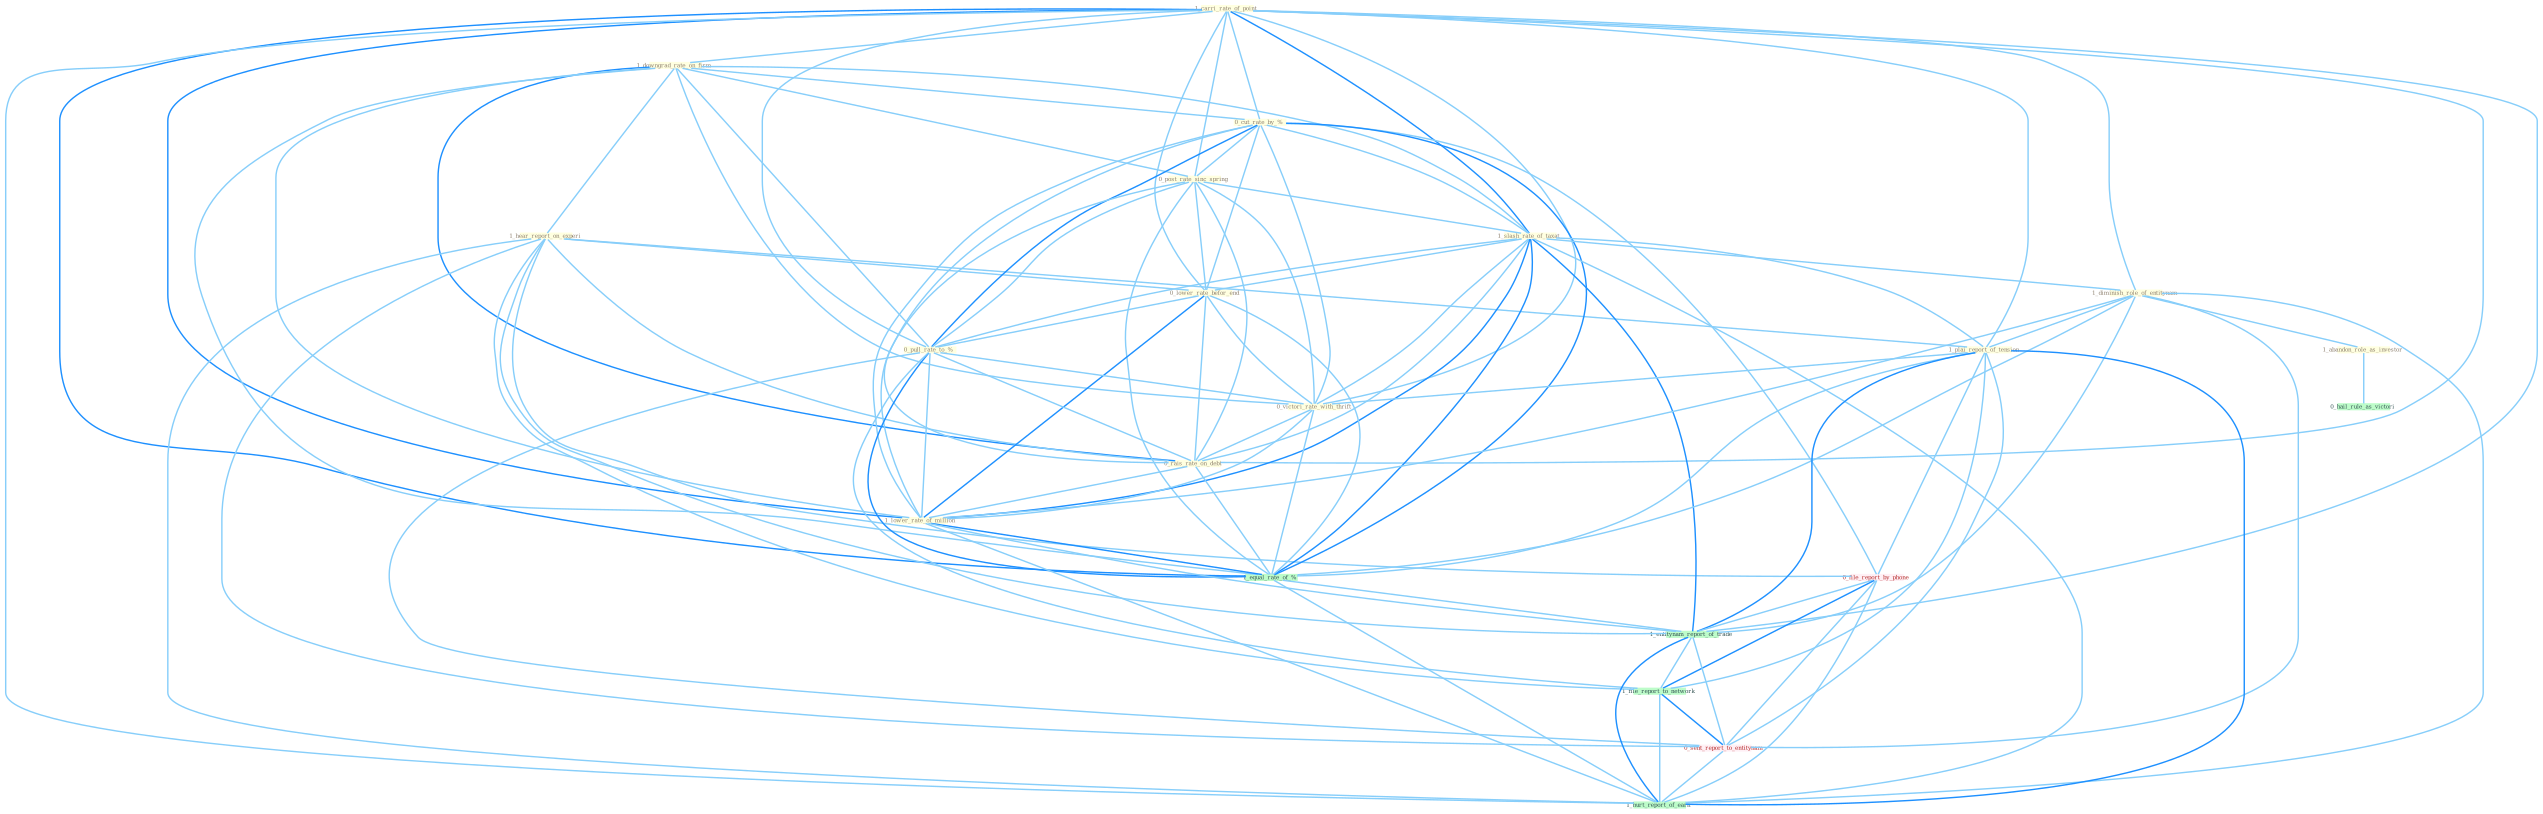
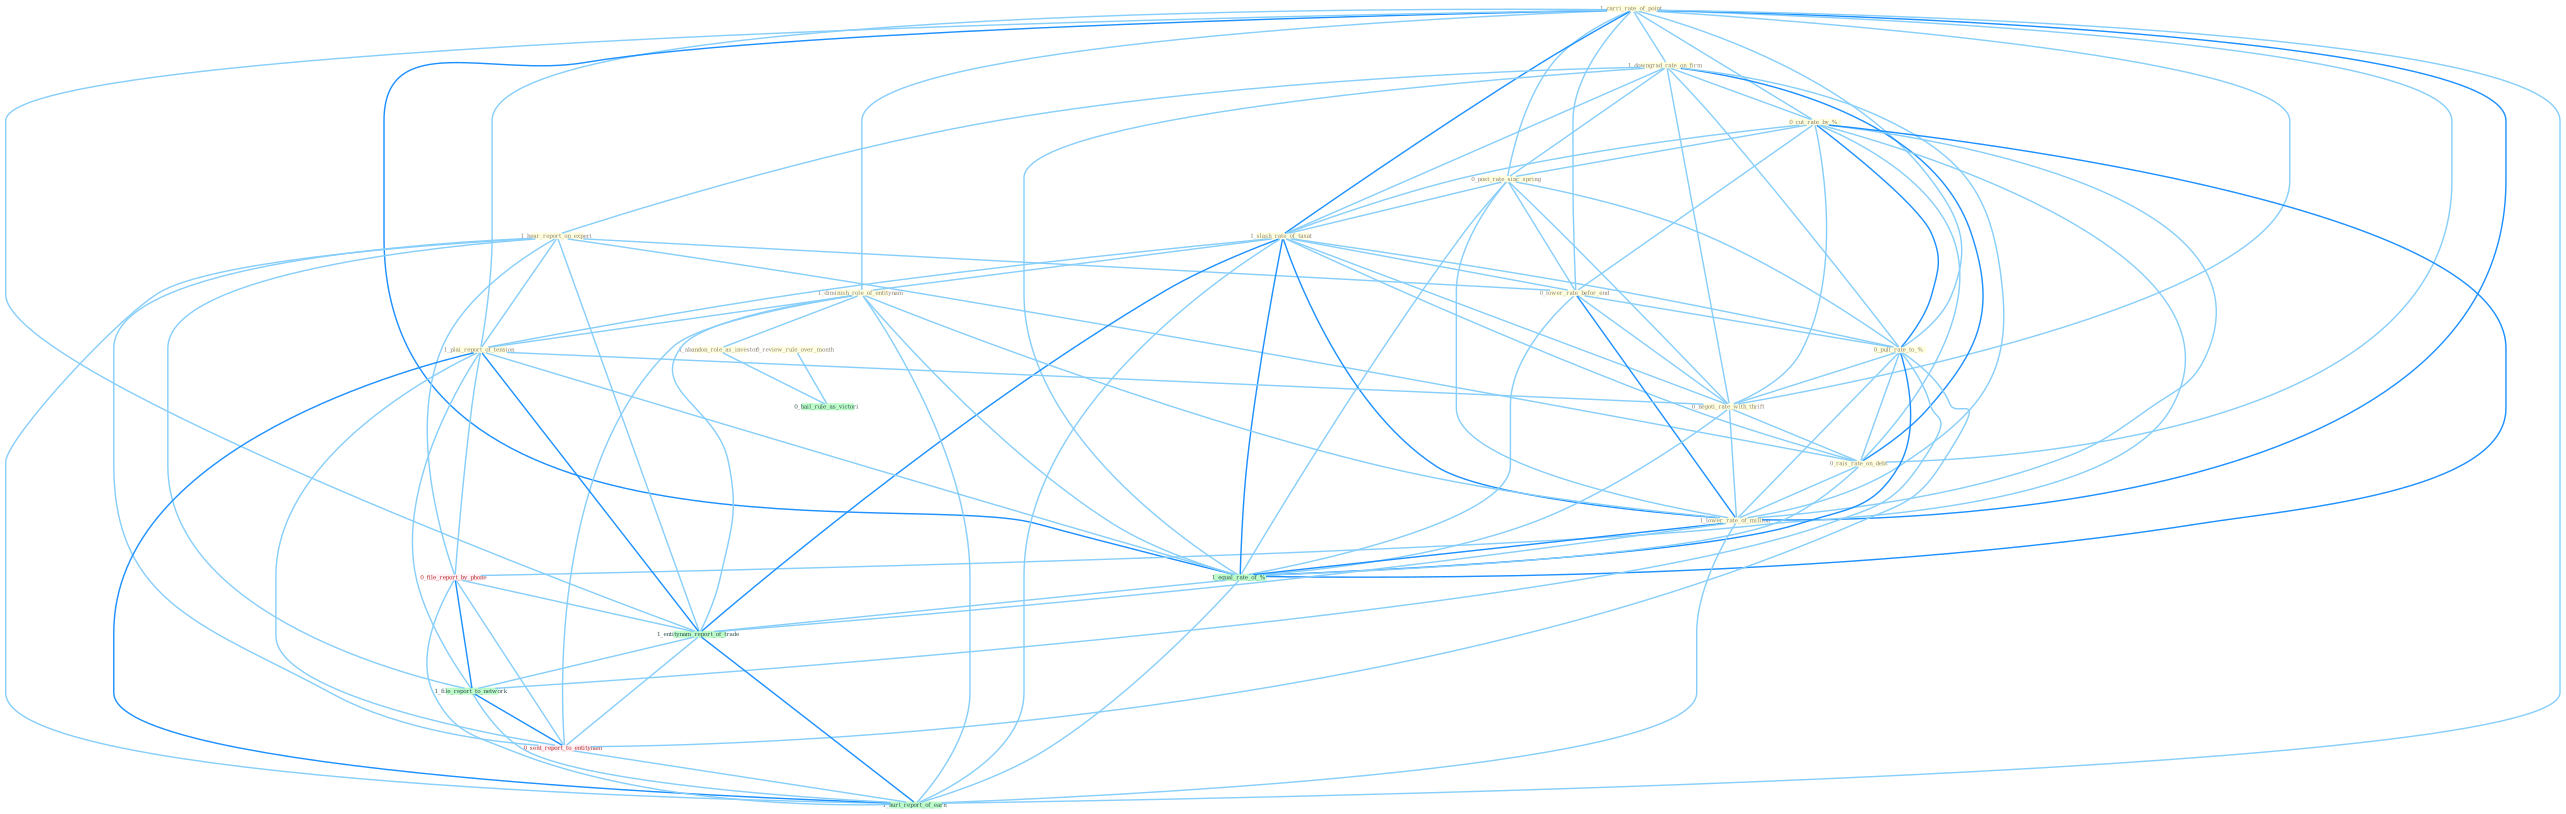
(1246, 328) -> none
none -> (796, 350)
(1200, 378) -> none
(1314, 407) -> (1729, 407)
